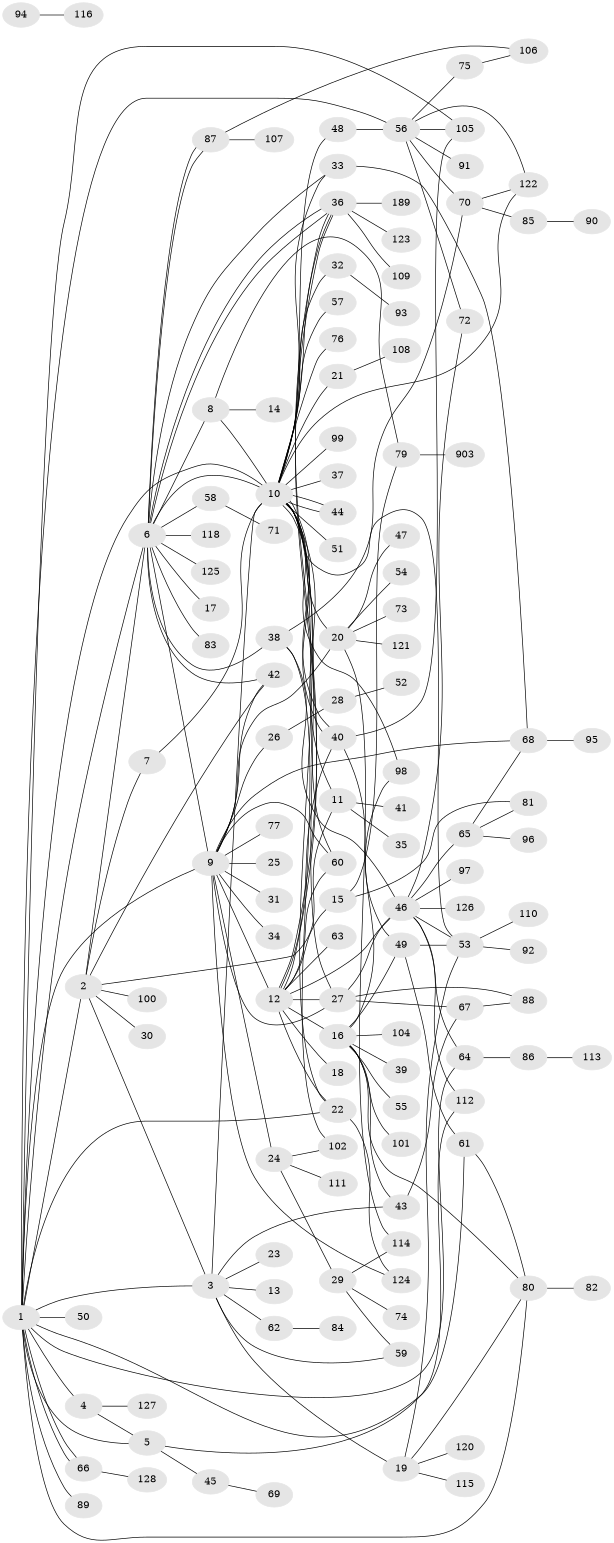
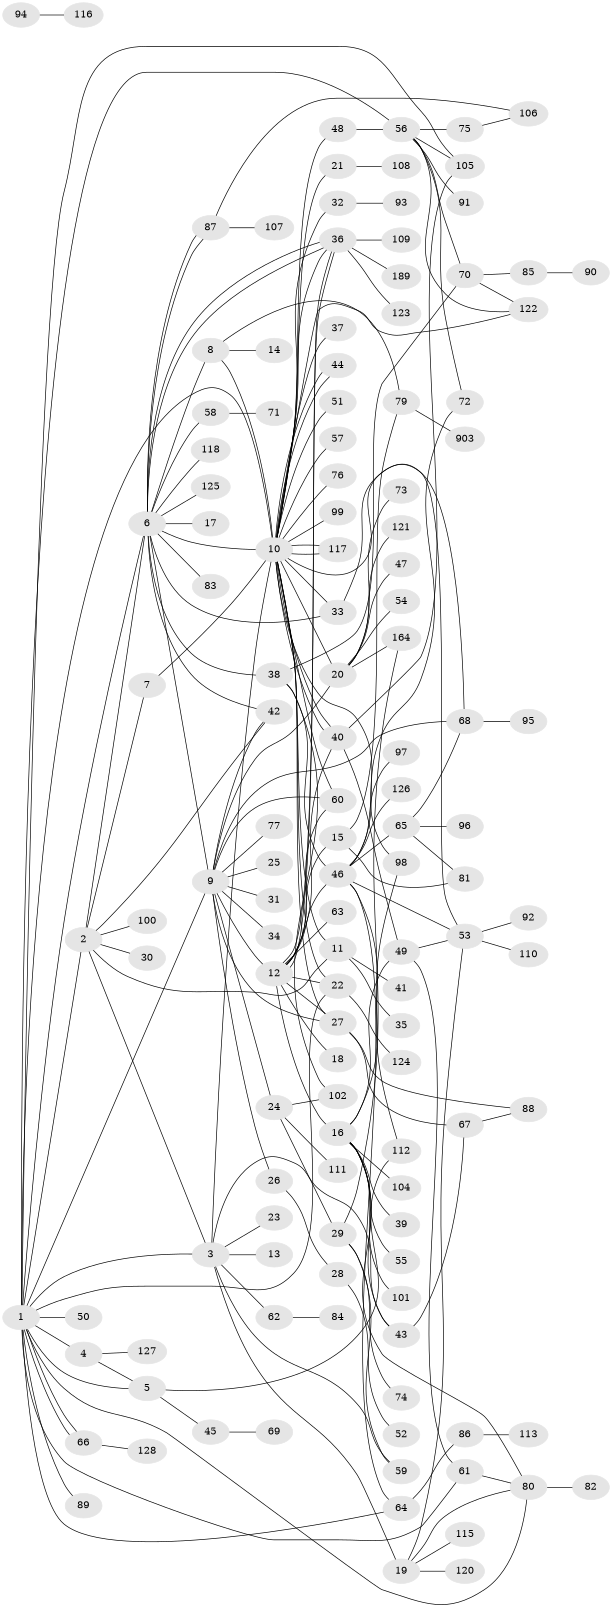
none -> (338, 550)
(369, 954) -> none
(234, 1110) -> none
(401, 1244) -> (401, 638)
